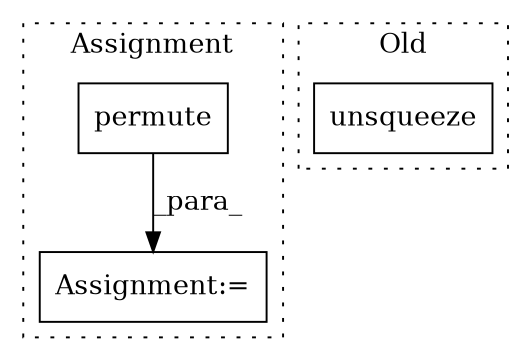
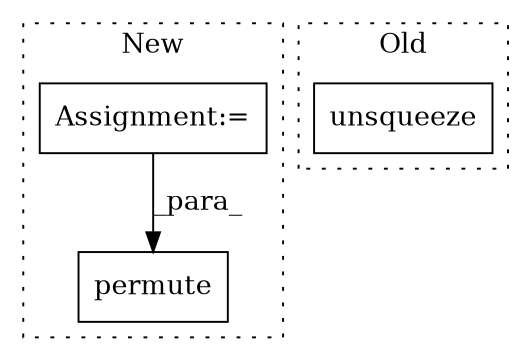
(153, 46) -> (153, 46)
(153, 193) -> (153, 193)
